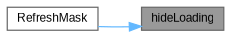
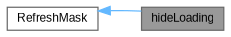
(114, 27) -> (126, 11)
